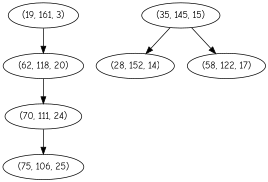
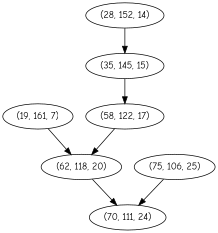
(43, 15) -> (38, 116)
(160, 38) -> (125, 37)
(43, 138) -> (154, 190)
none -> (106, 139)
